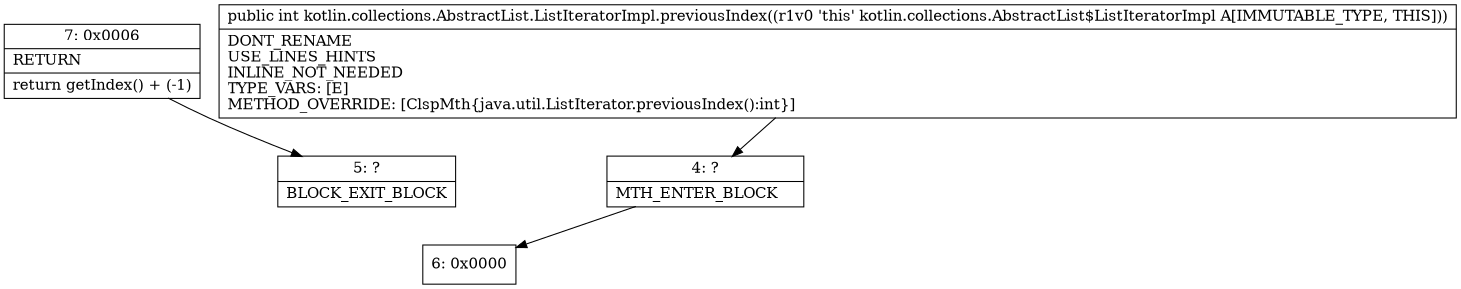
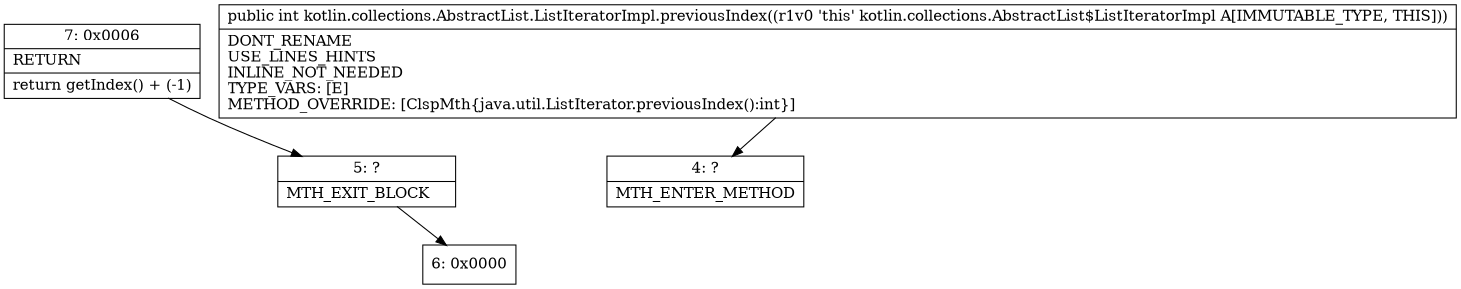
(367, 194) -> (358, 194)
(697, 194) -> (705, 194)
(581, 225) -> (417, 223)
